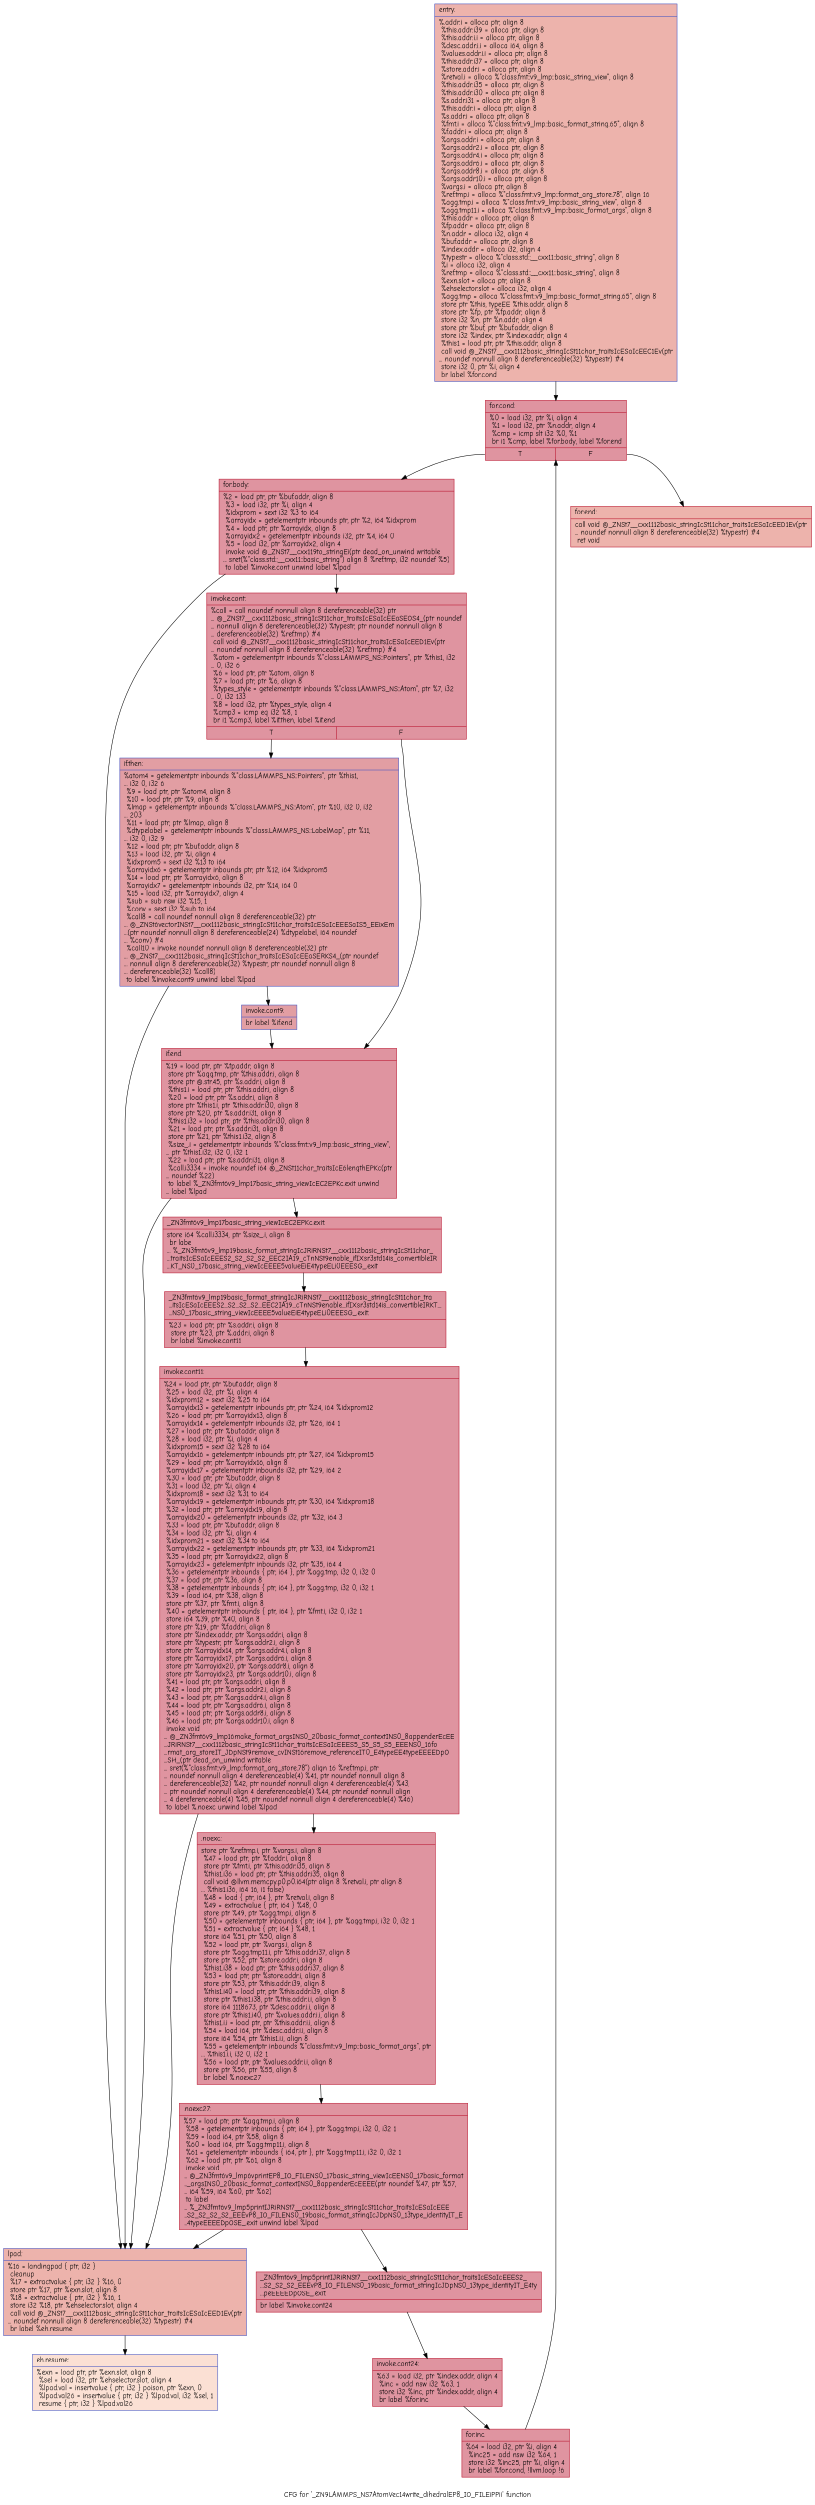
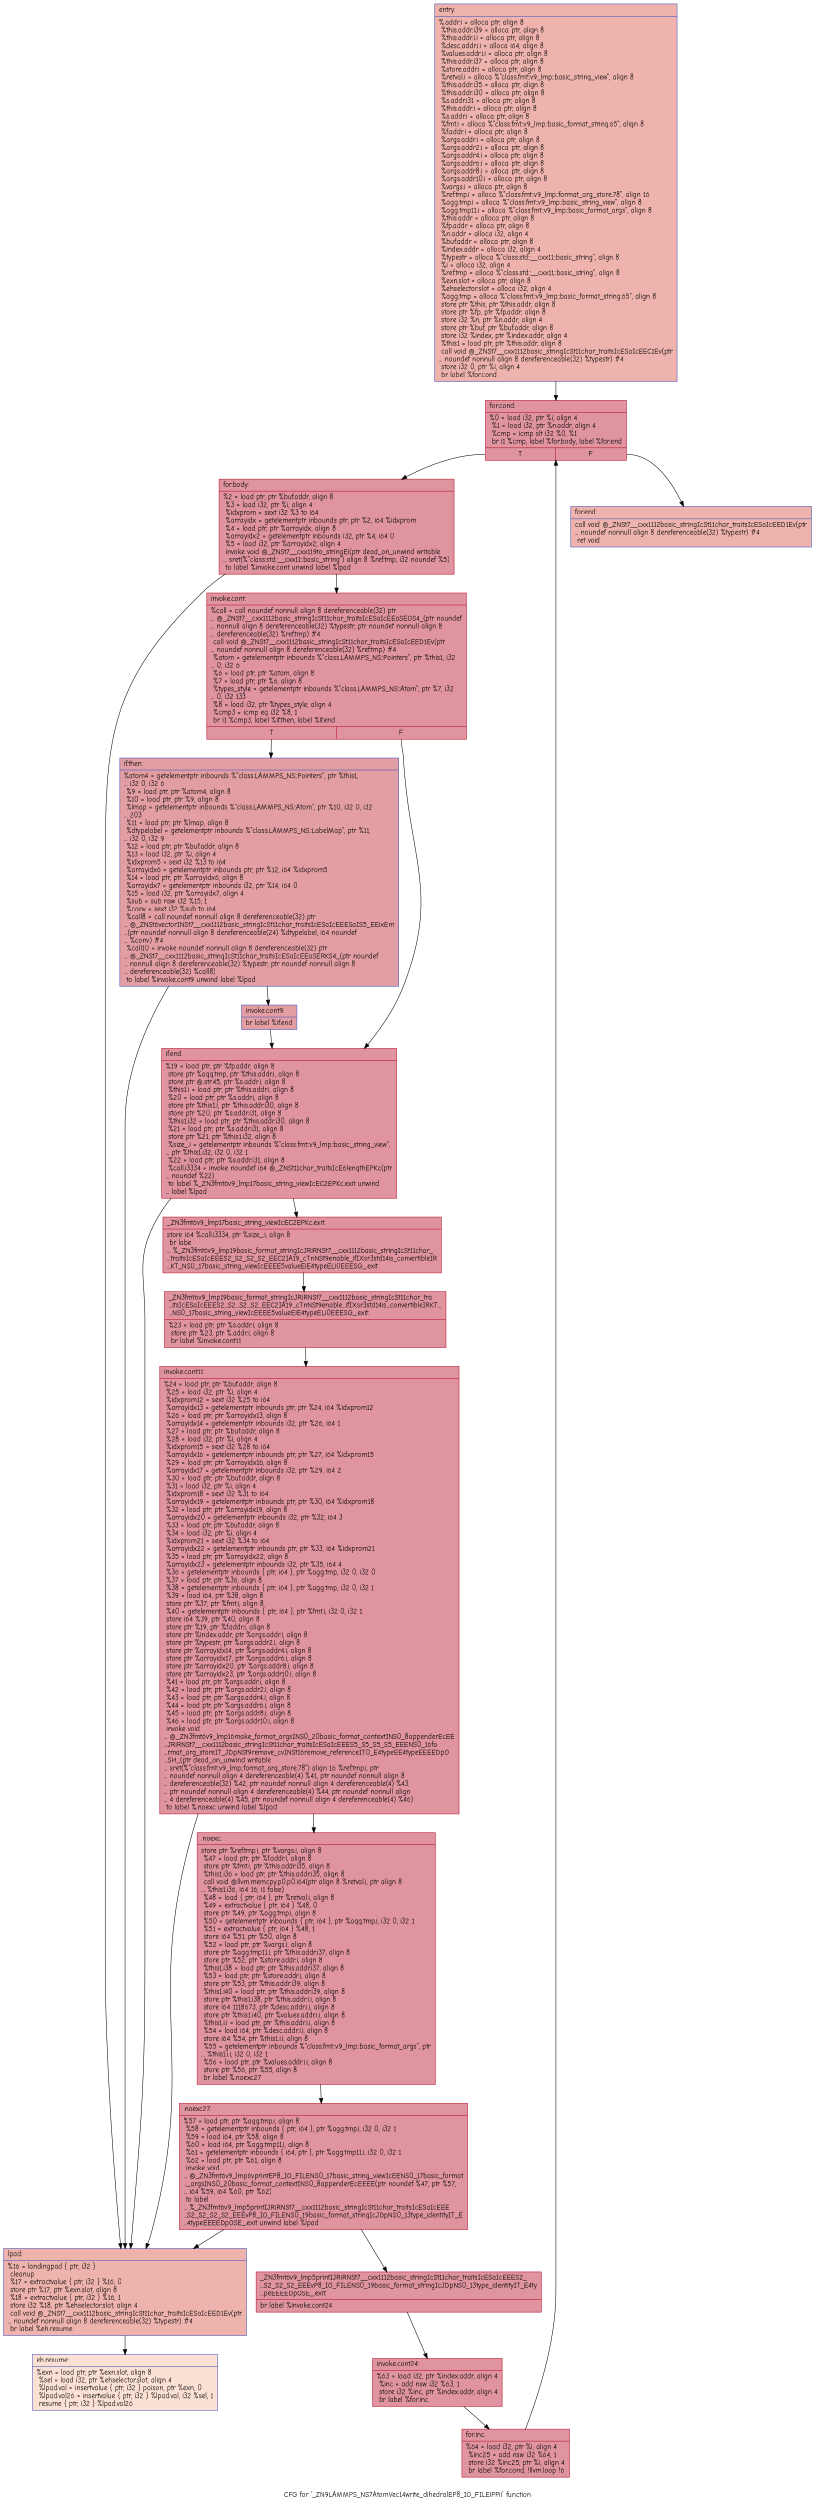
(504, 304) -> (497, 304)
(691, 527) -> (691, 527)
